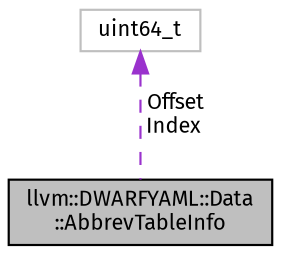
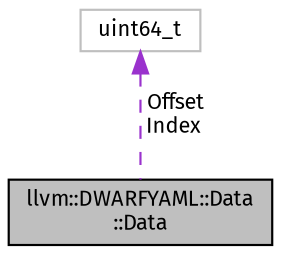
(140, 212) -> (140, 212)
